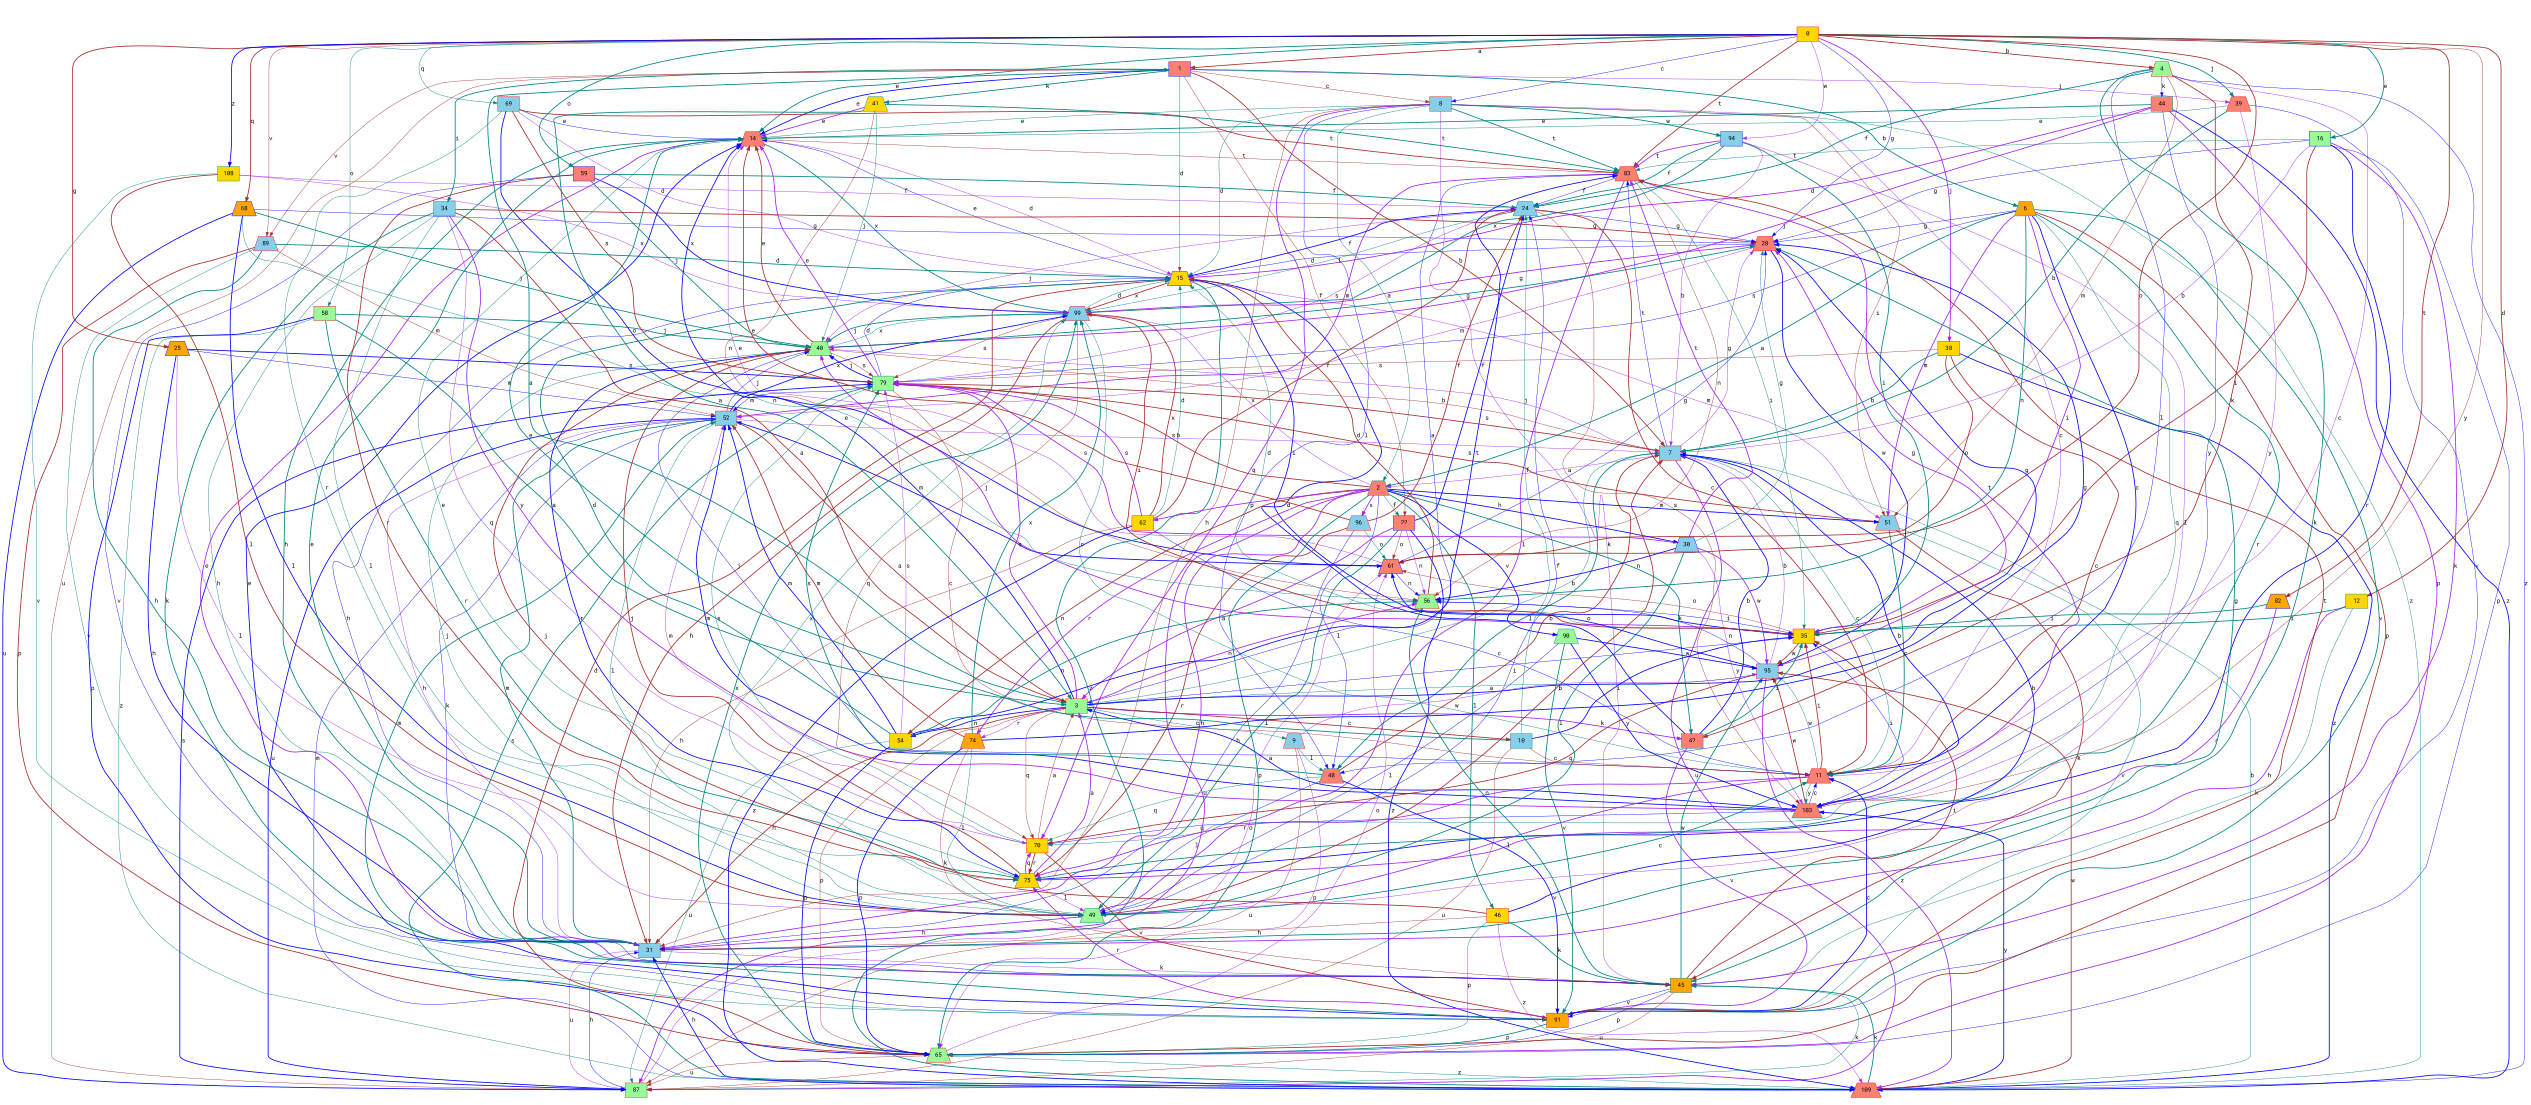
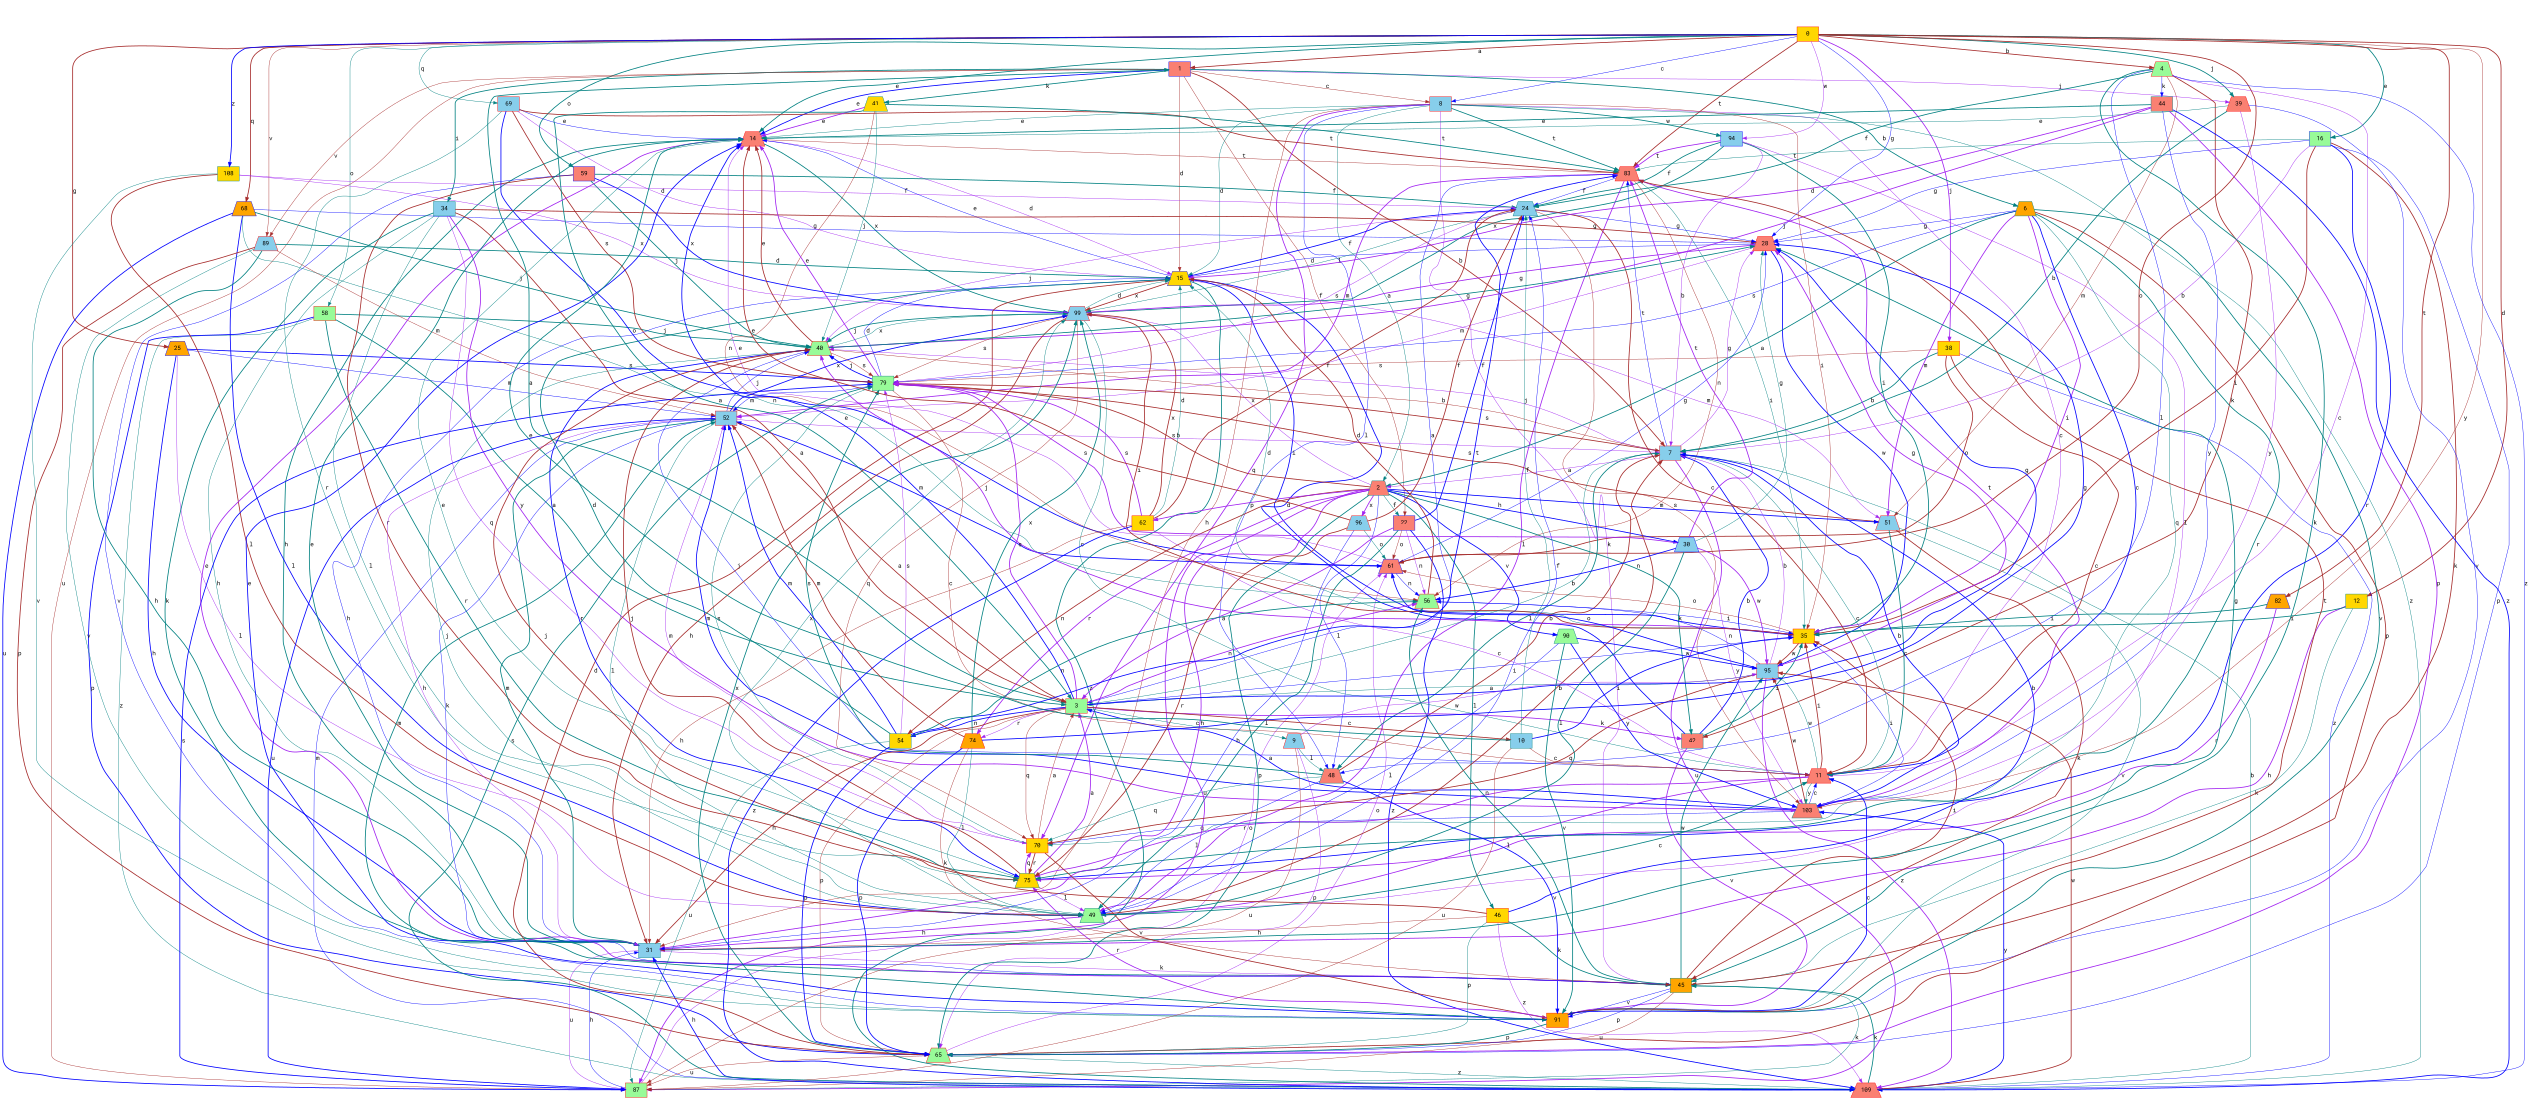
(1822, 135) -> (1798, 208)
(1862, 555) -> none
(1463, 646) -> (1463, 646)
(2358, 774) -> (2358, 774)
(2329, 800) -> (2329, 800)
